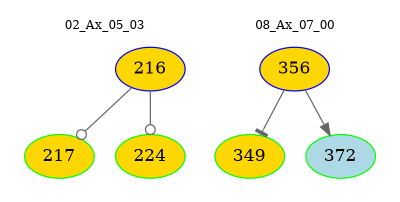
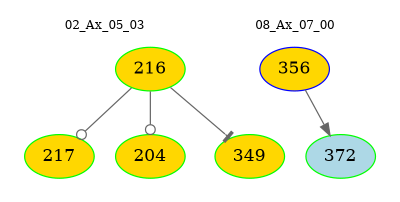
(150, 69) -> (150, 69)
(274, 110) -> (187, 101)
(150, 156) -> (150, 156)
